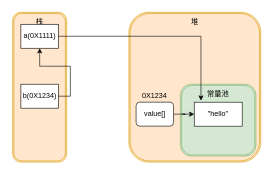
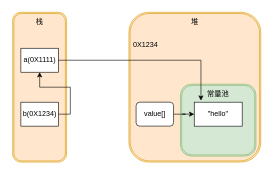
(39, 36) -> (39, 60)
(39, 96) -> (39, 114)
(155, 96) -> (146, 45)
